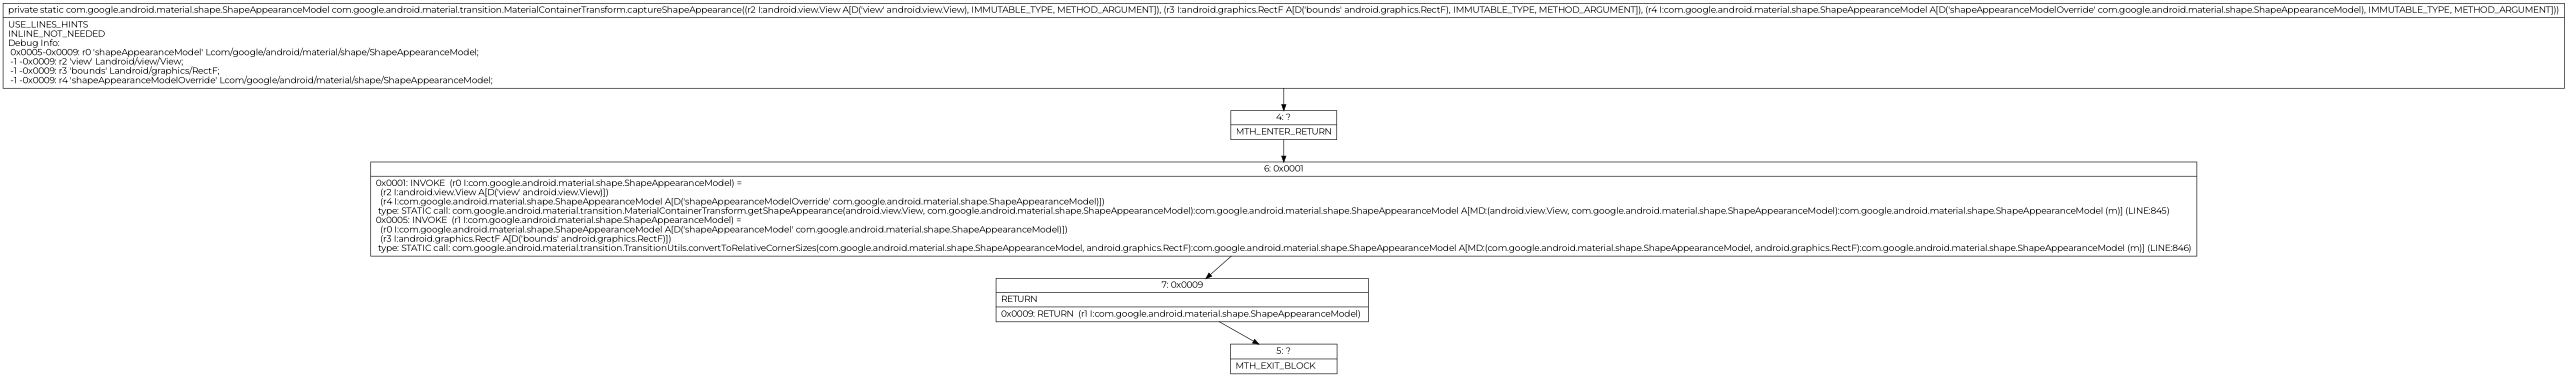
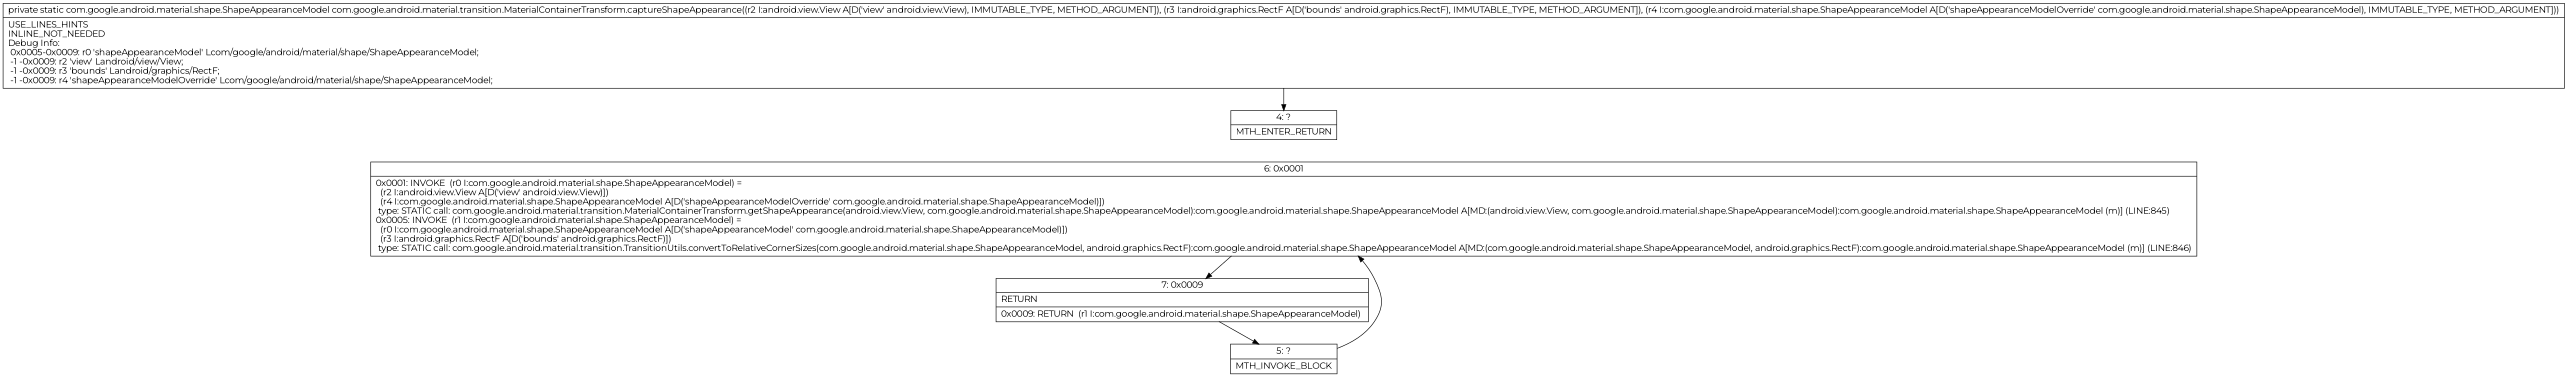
(1284, 148) -> (1379, 312)
(1276, 366) -> (1284, 366)
